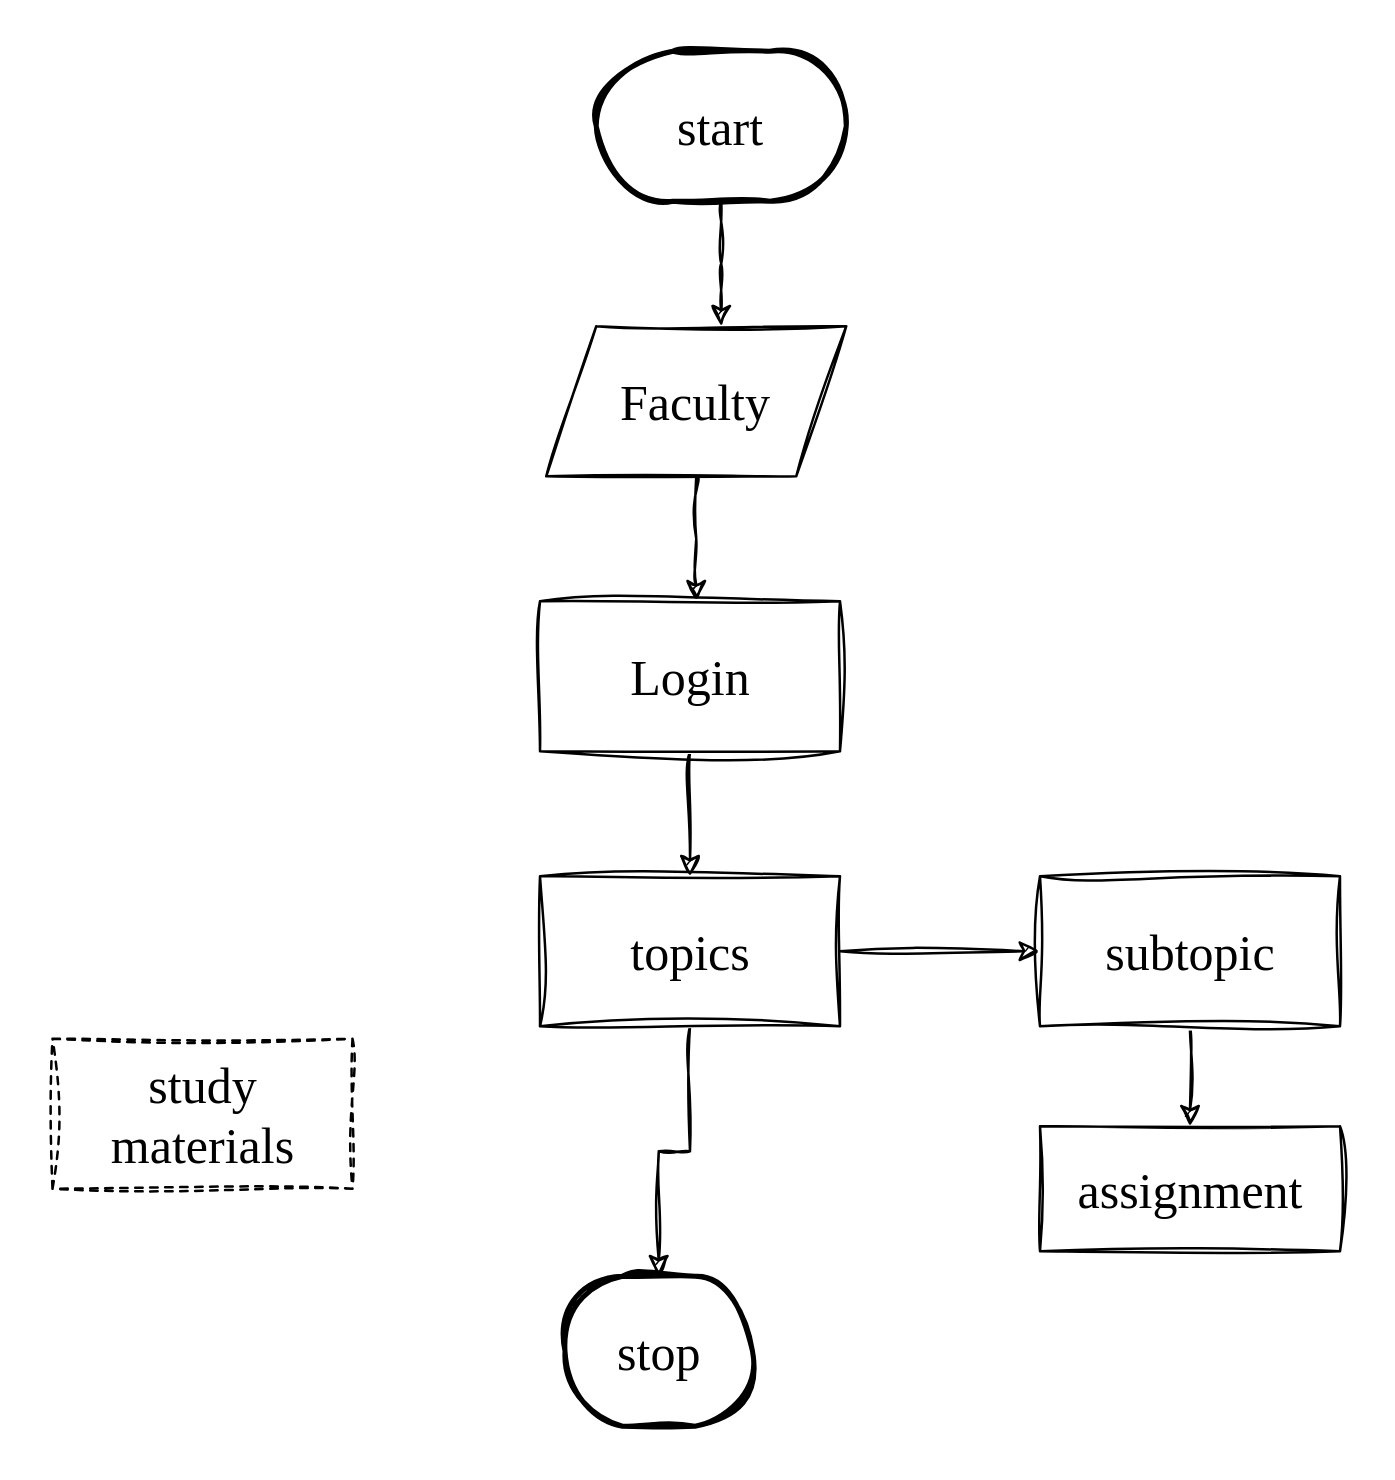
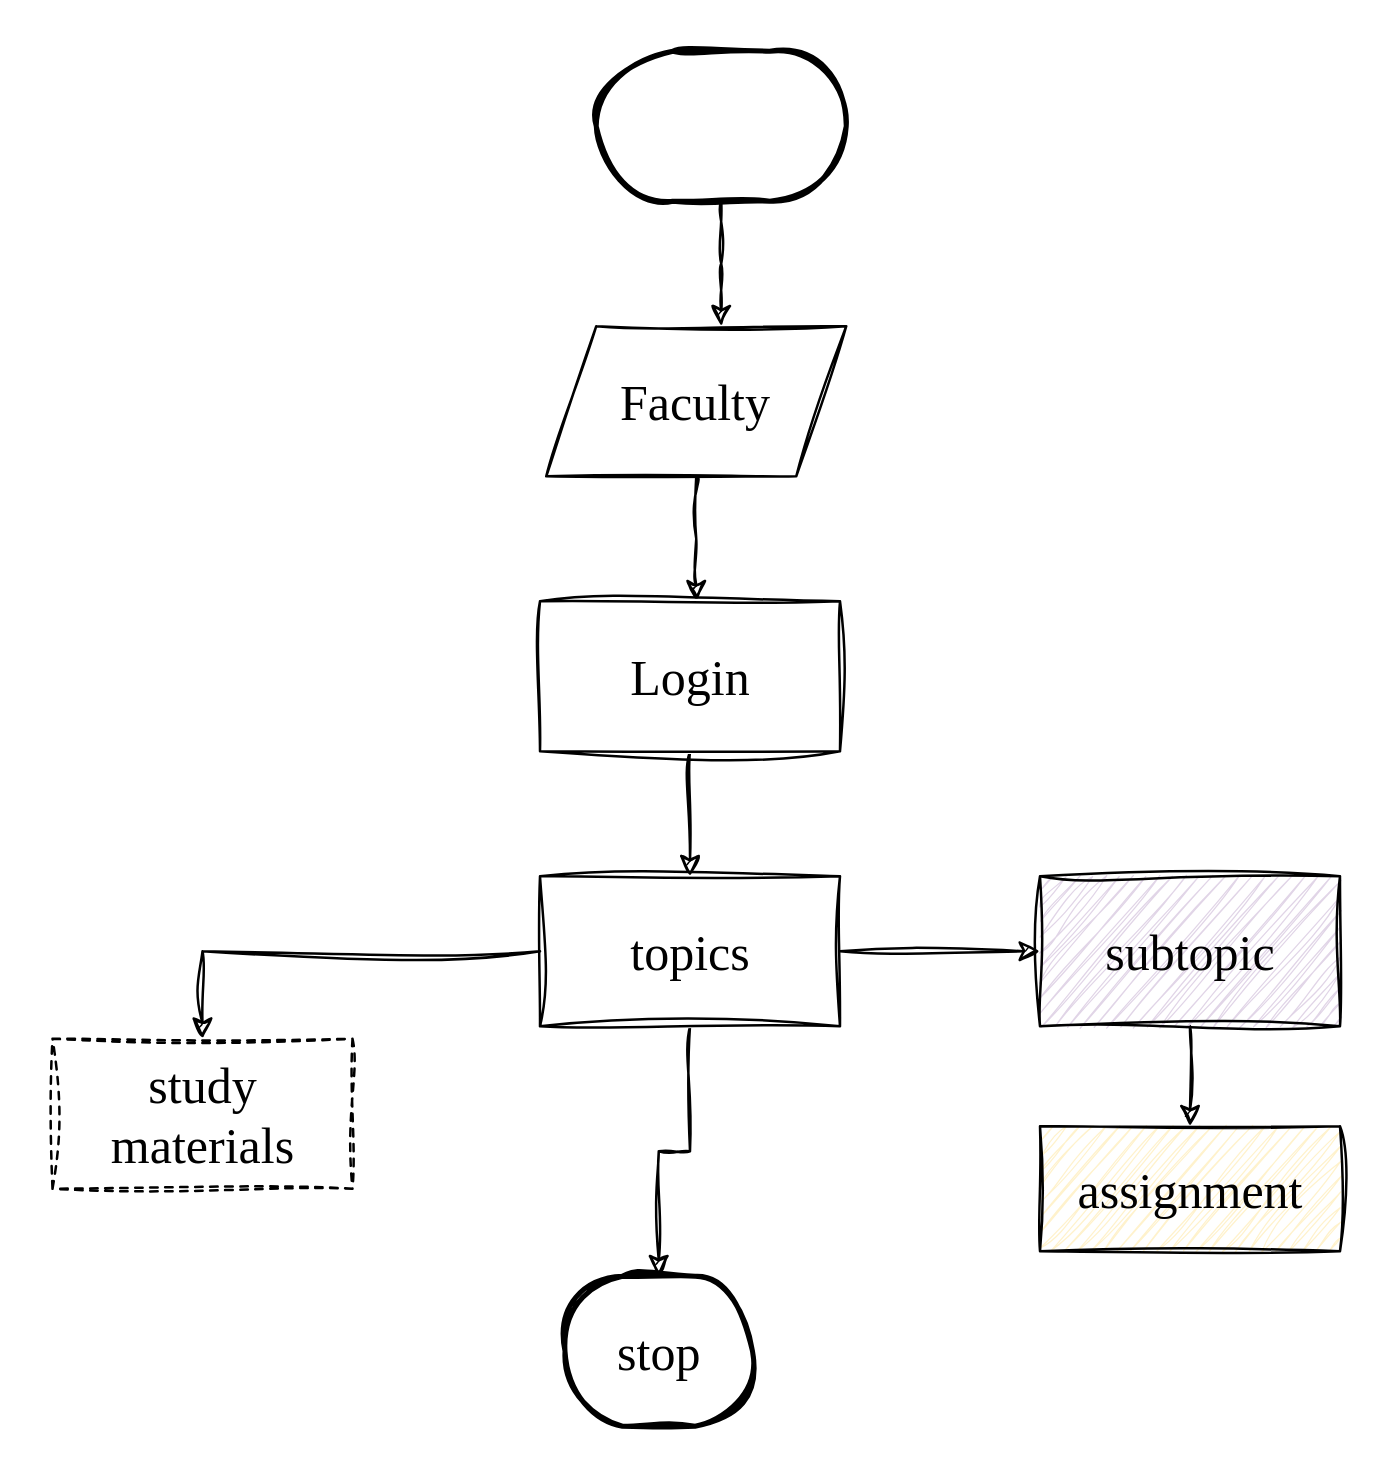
(721, 126) -> none
none -> (251, 951)
(1190, 951) -> (1190, 951)
(1190, 1189) -> (1190, 1189)
